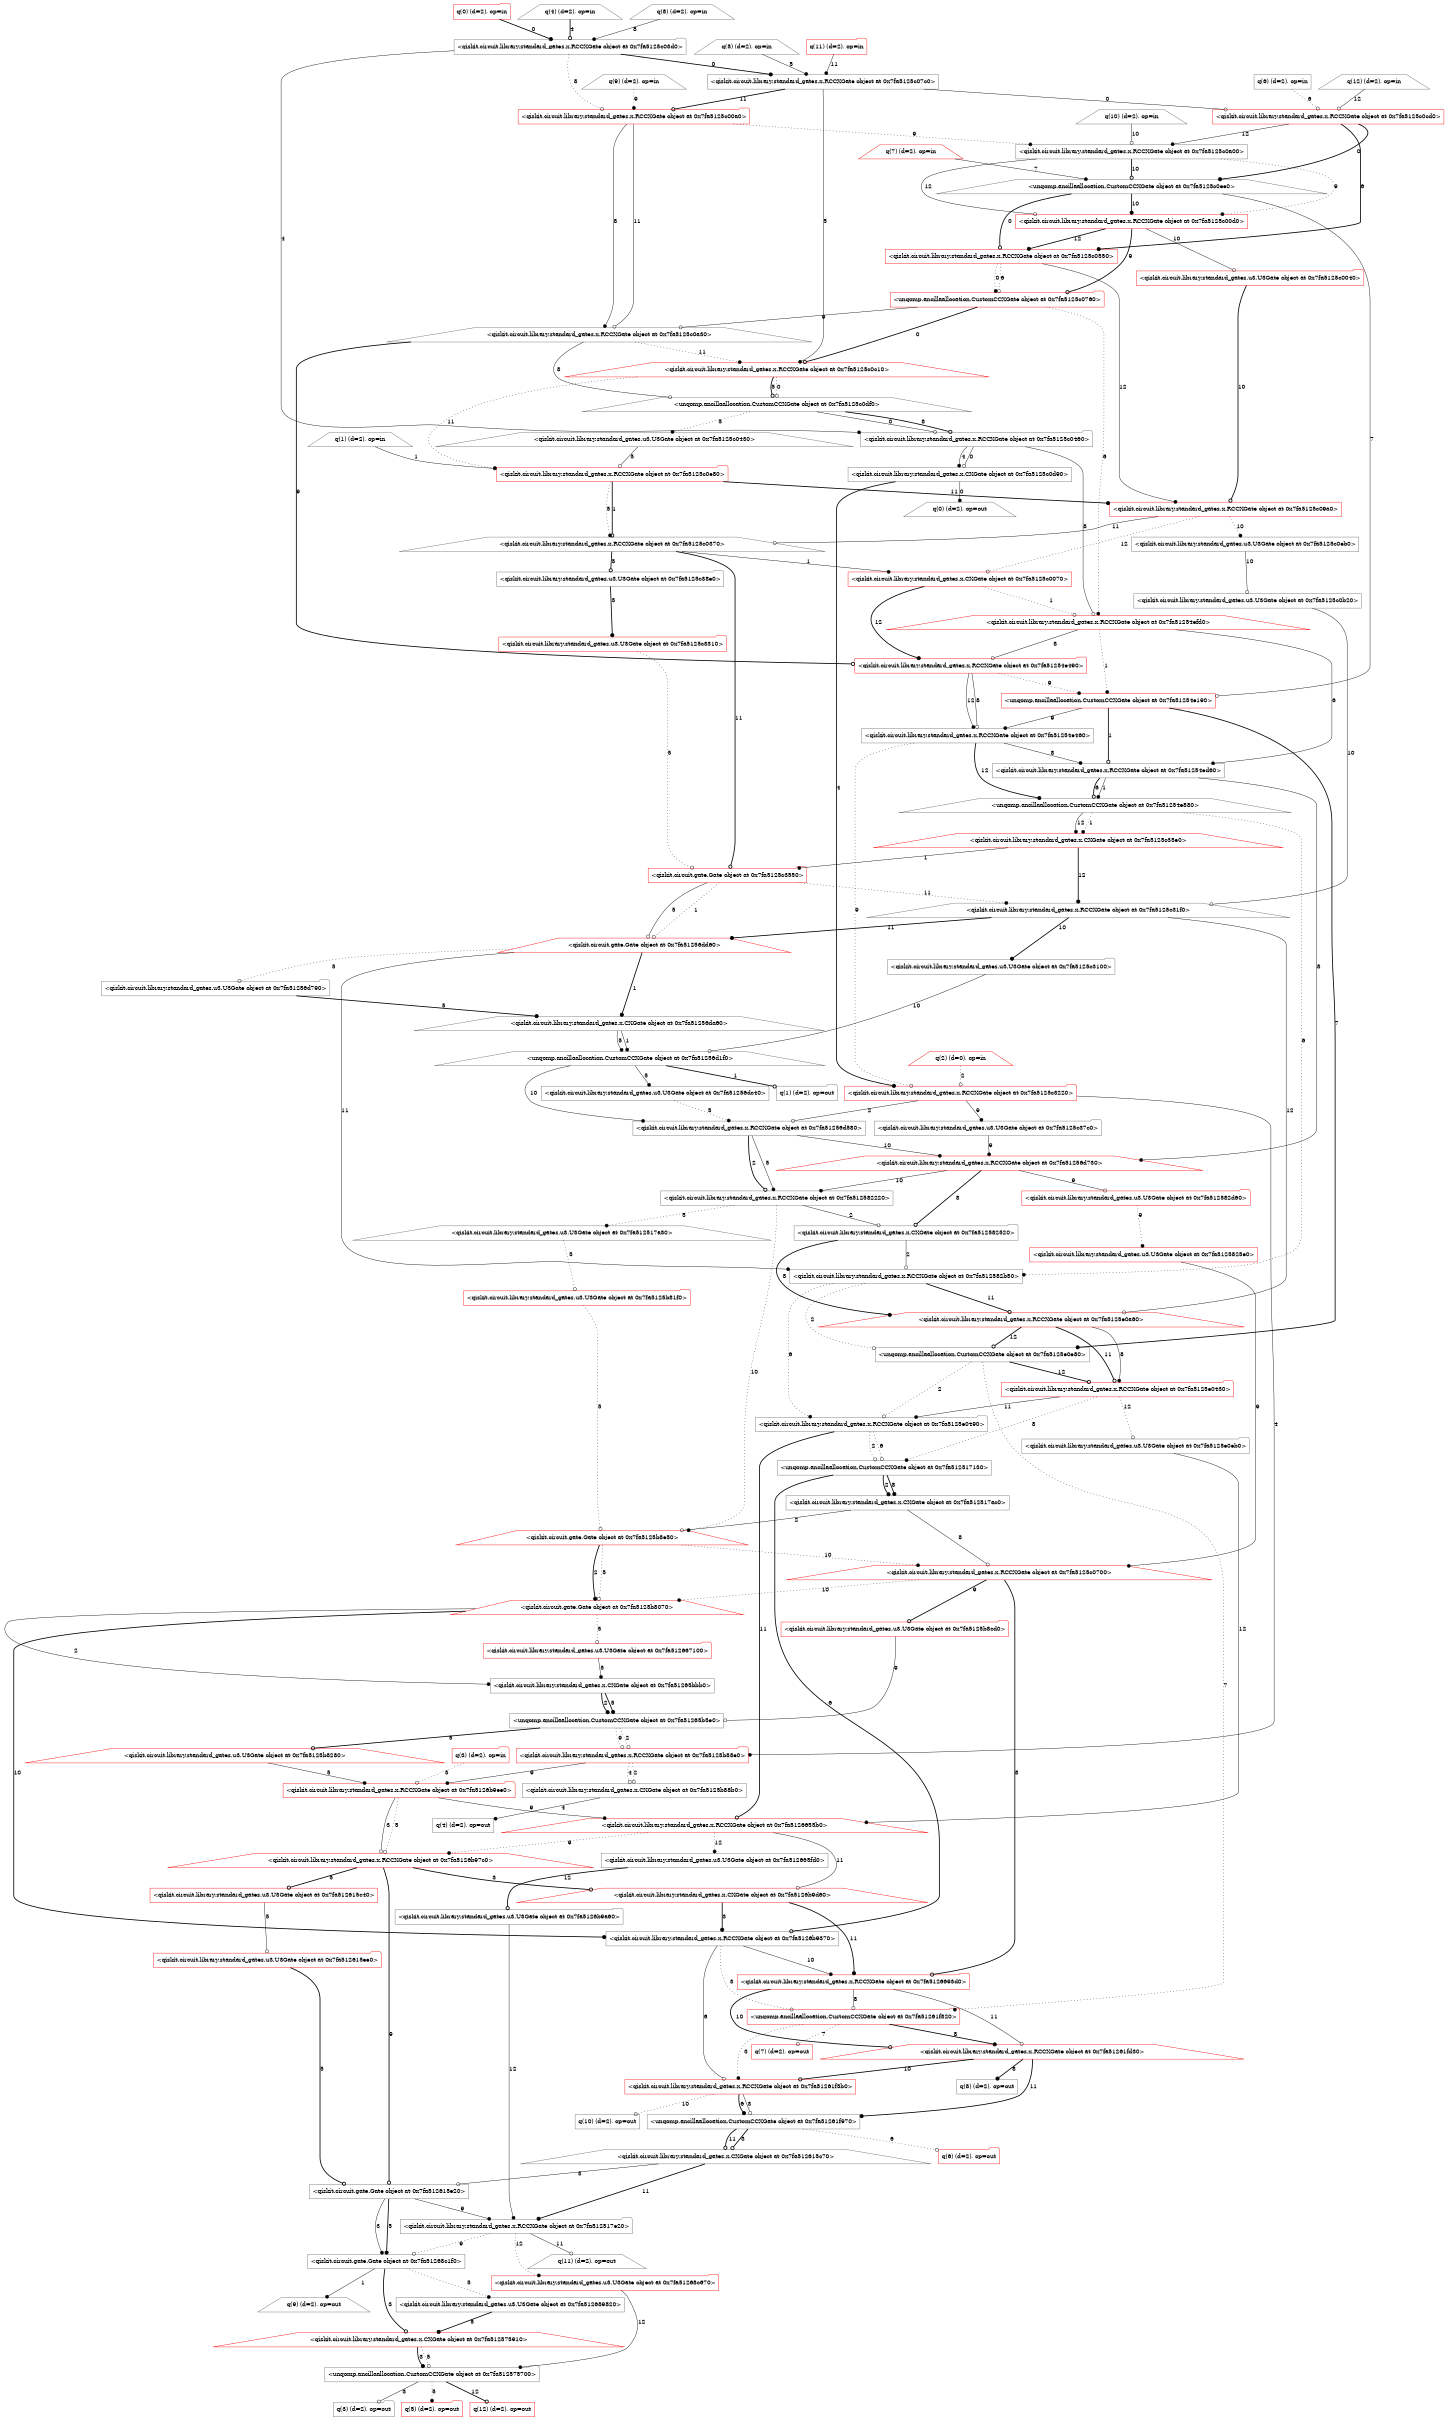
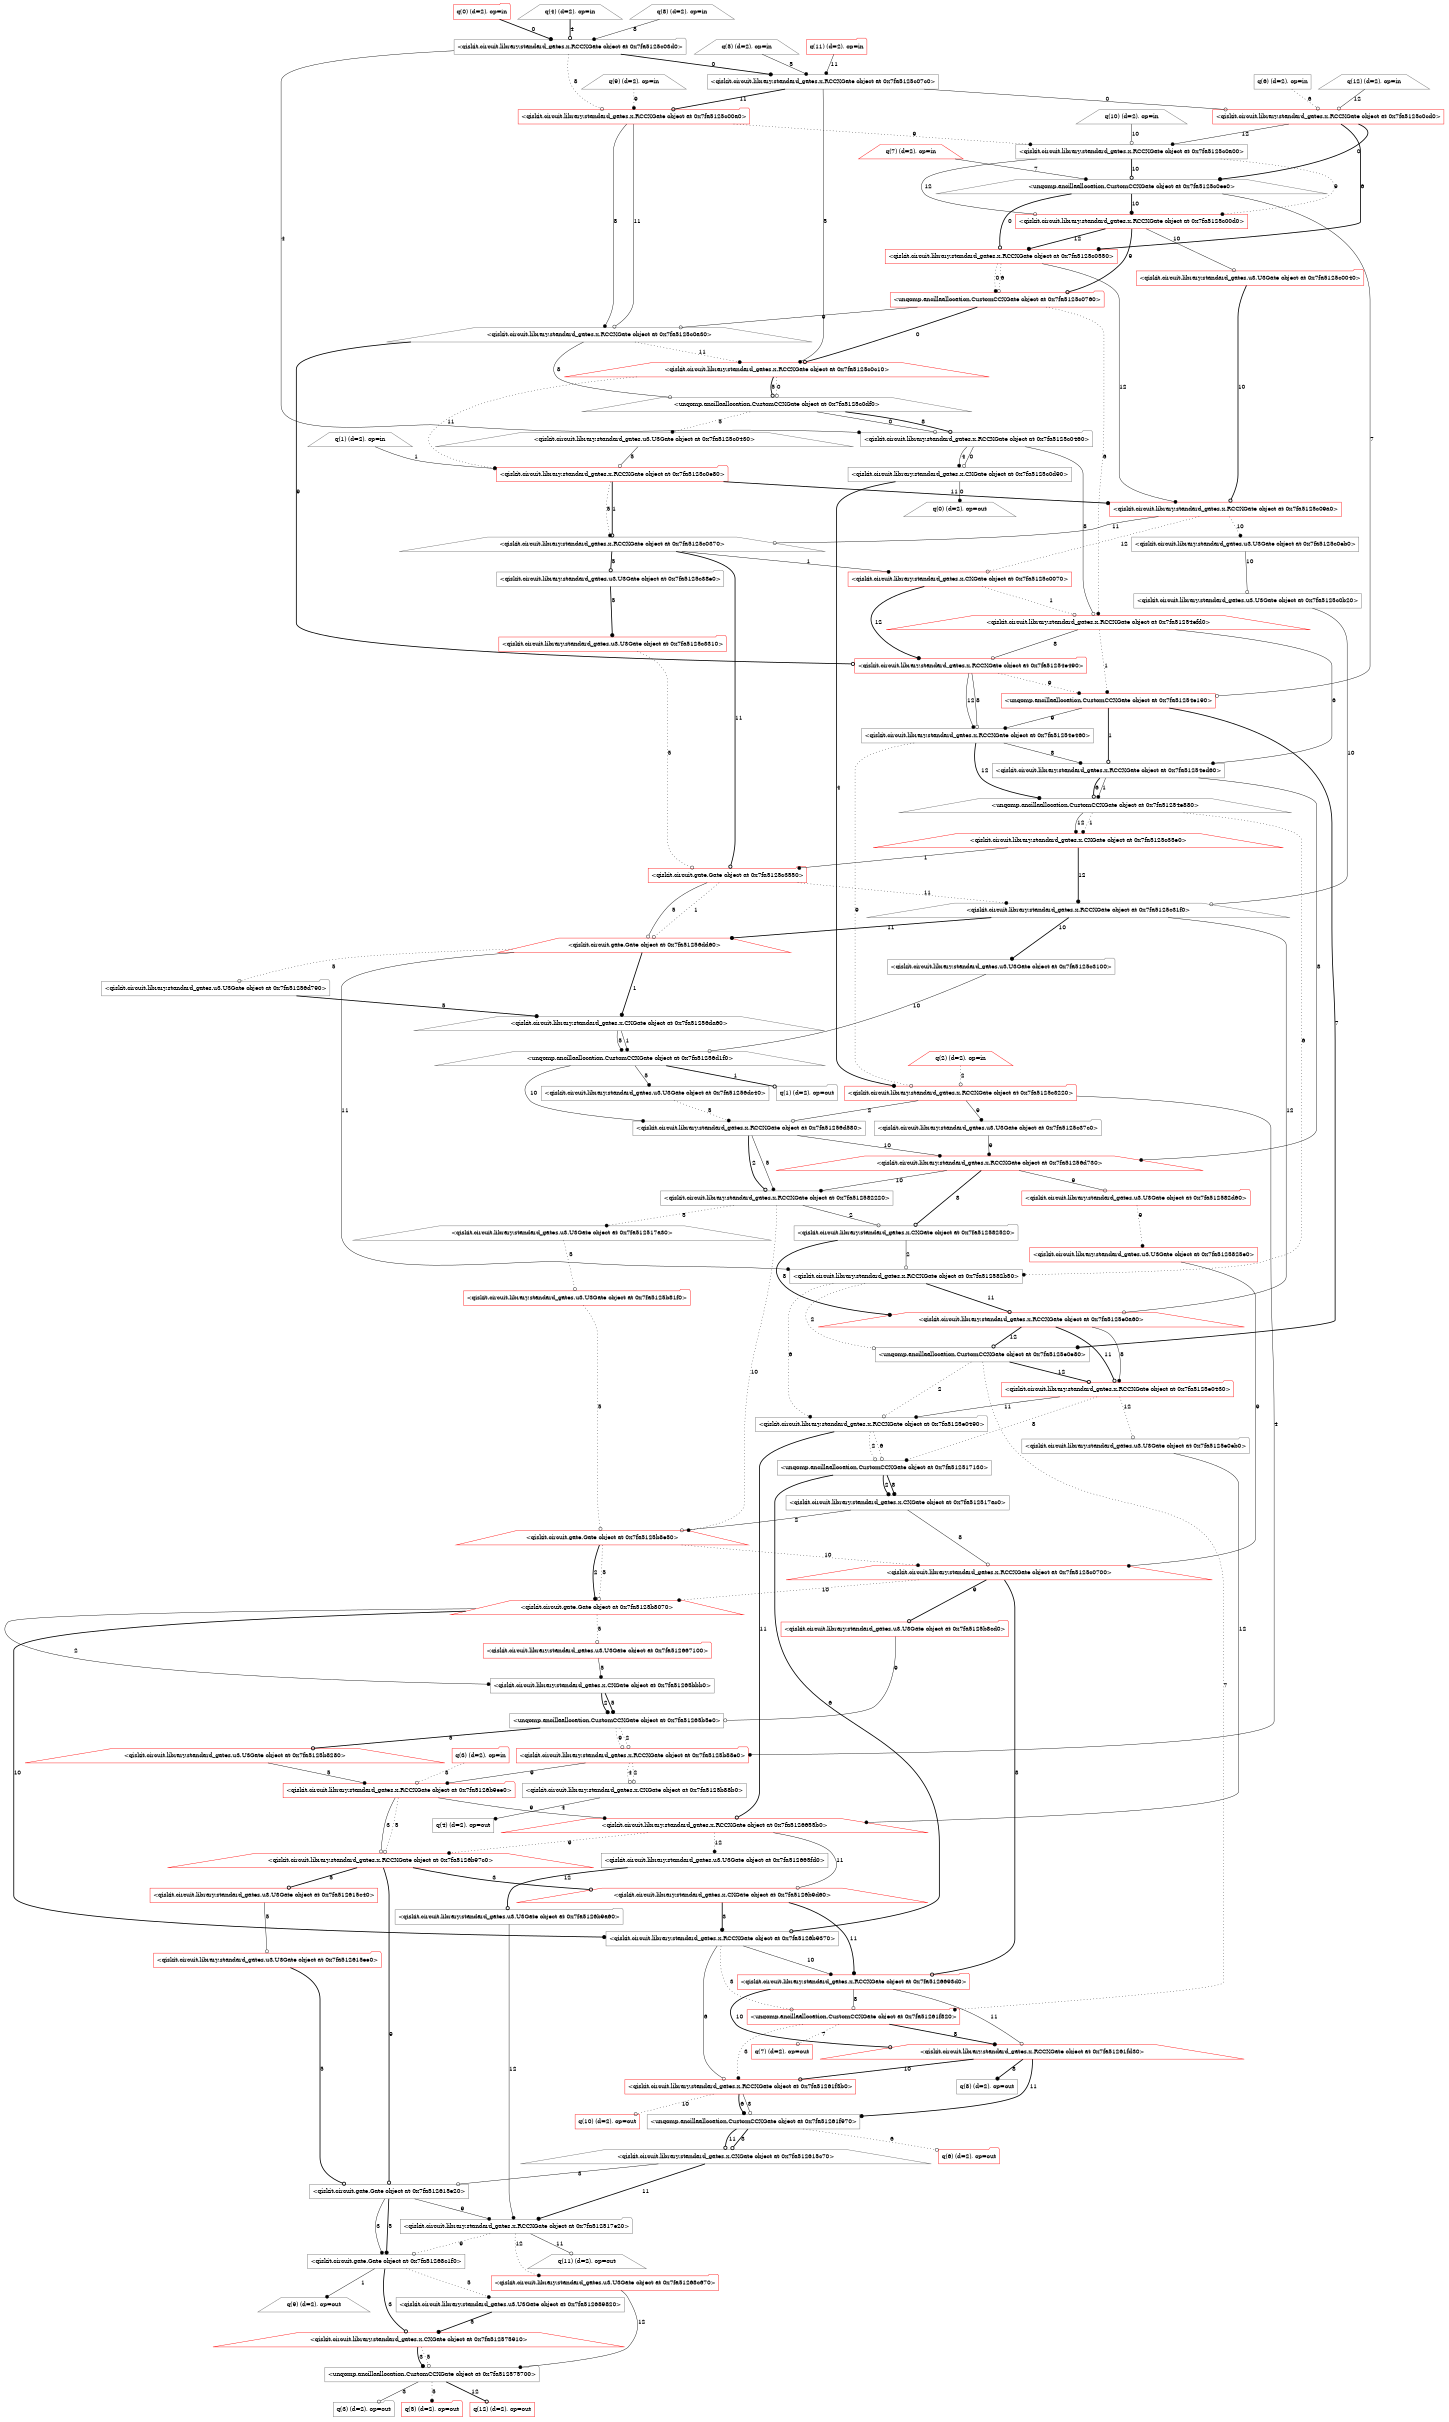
(961, 1058) -> (961, 1058)
(607, 2122) -> (607, 2122)
